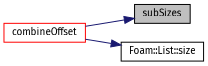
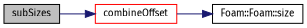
(105, 23) -> (72, 14)
(162, 52) -> (258, 14)
